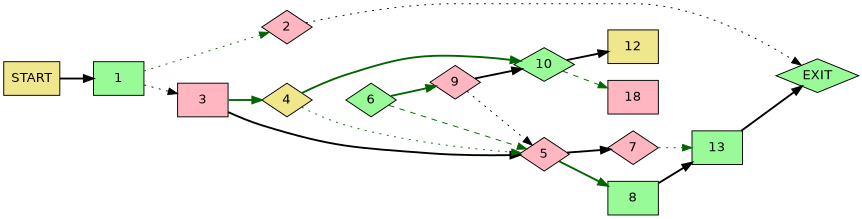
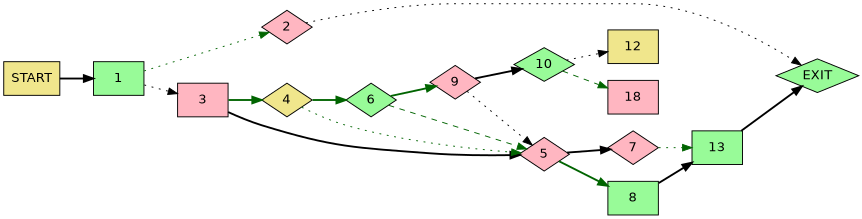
(583, 57) -> (583, 57)
(404, 59) -> (324, 100)
